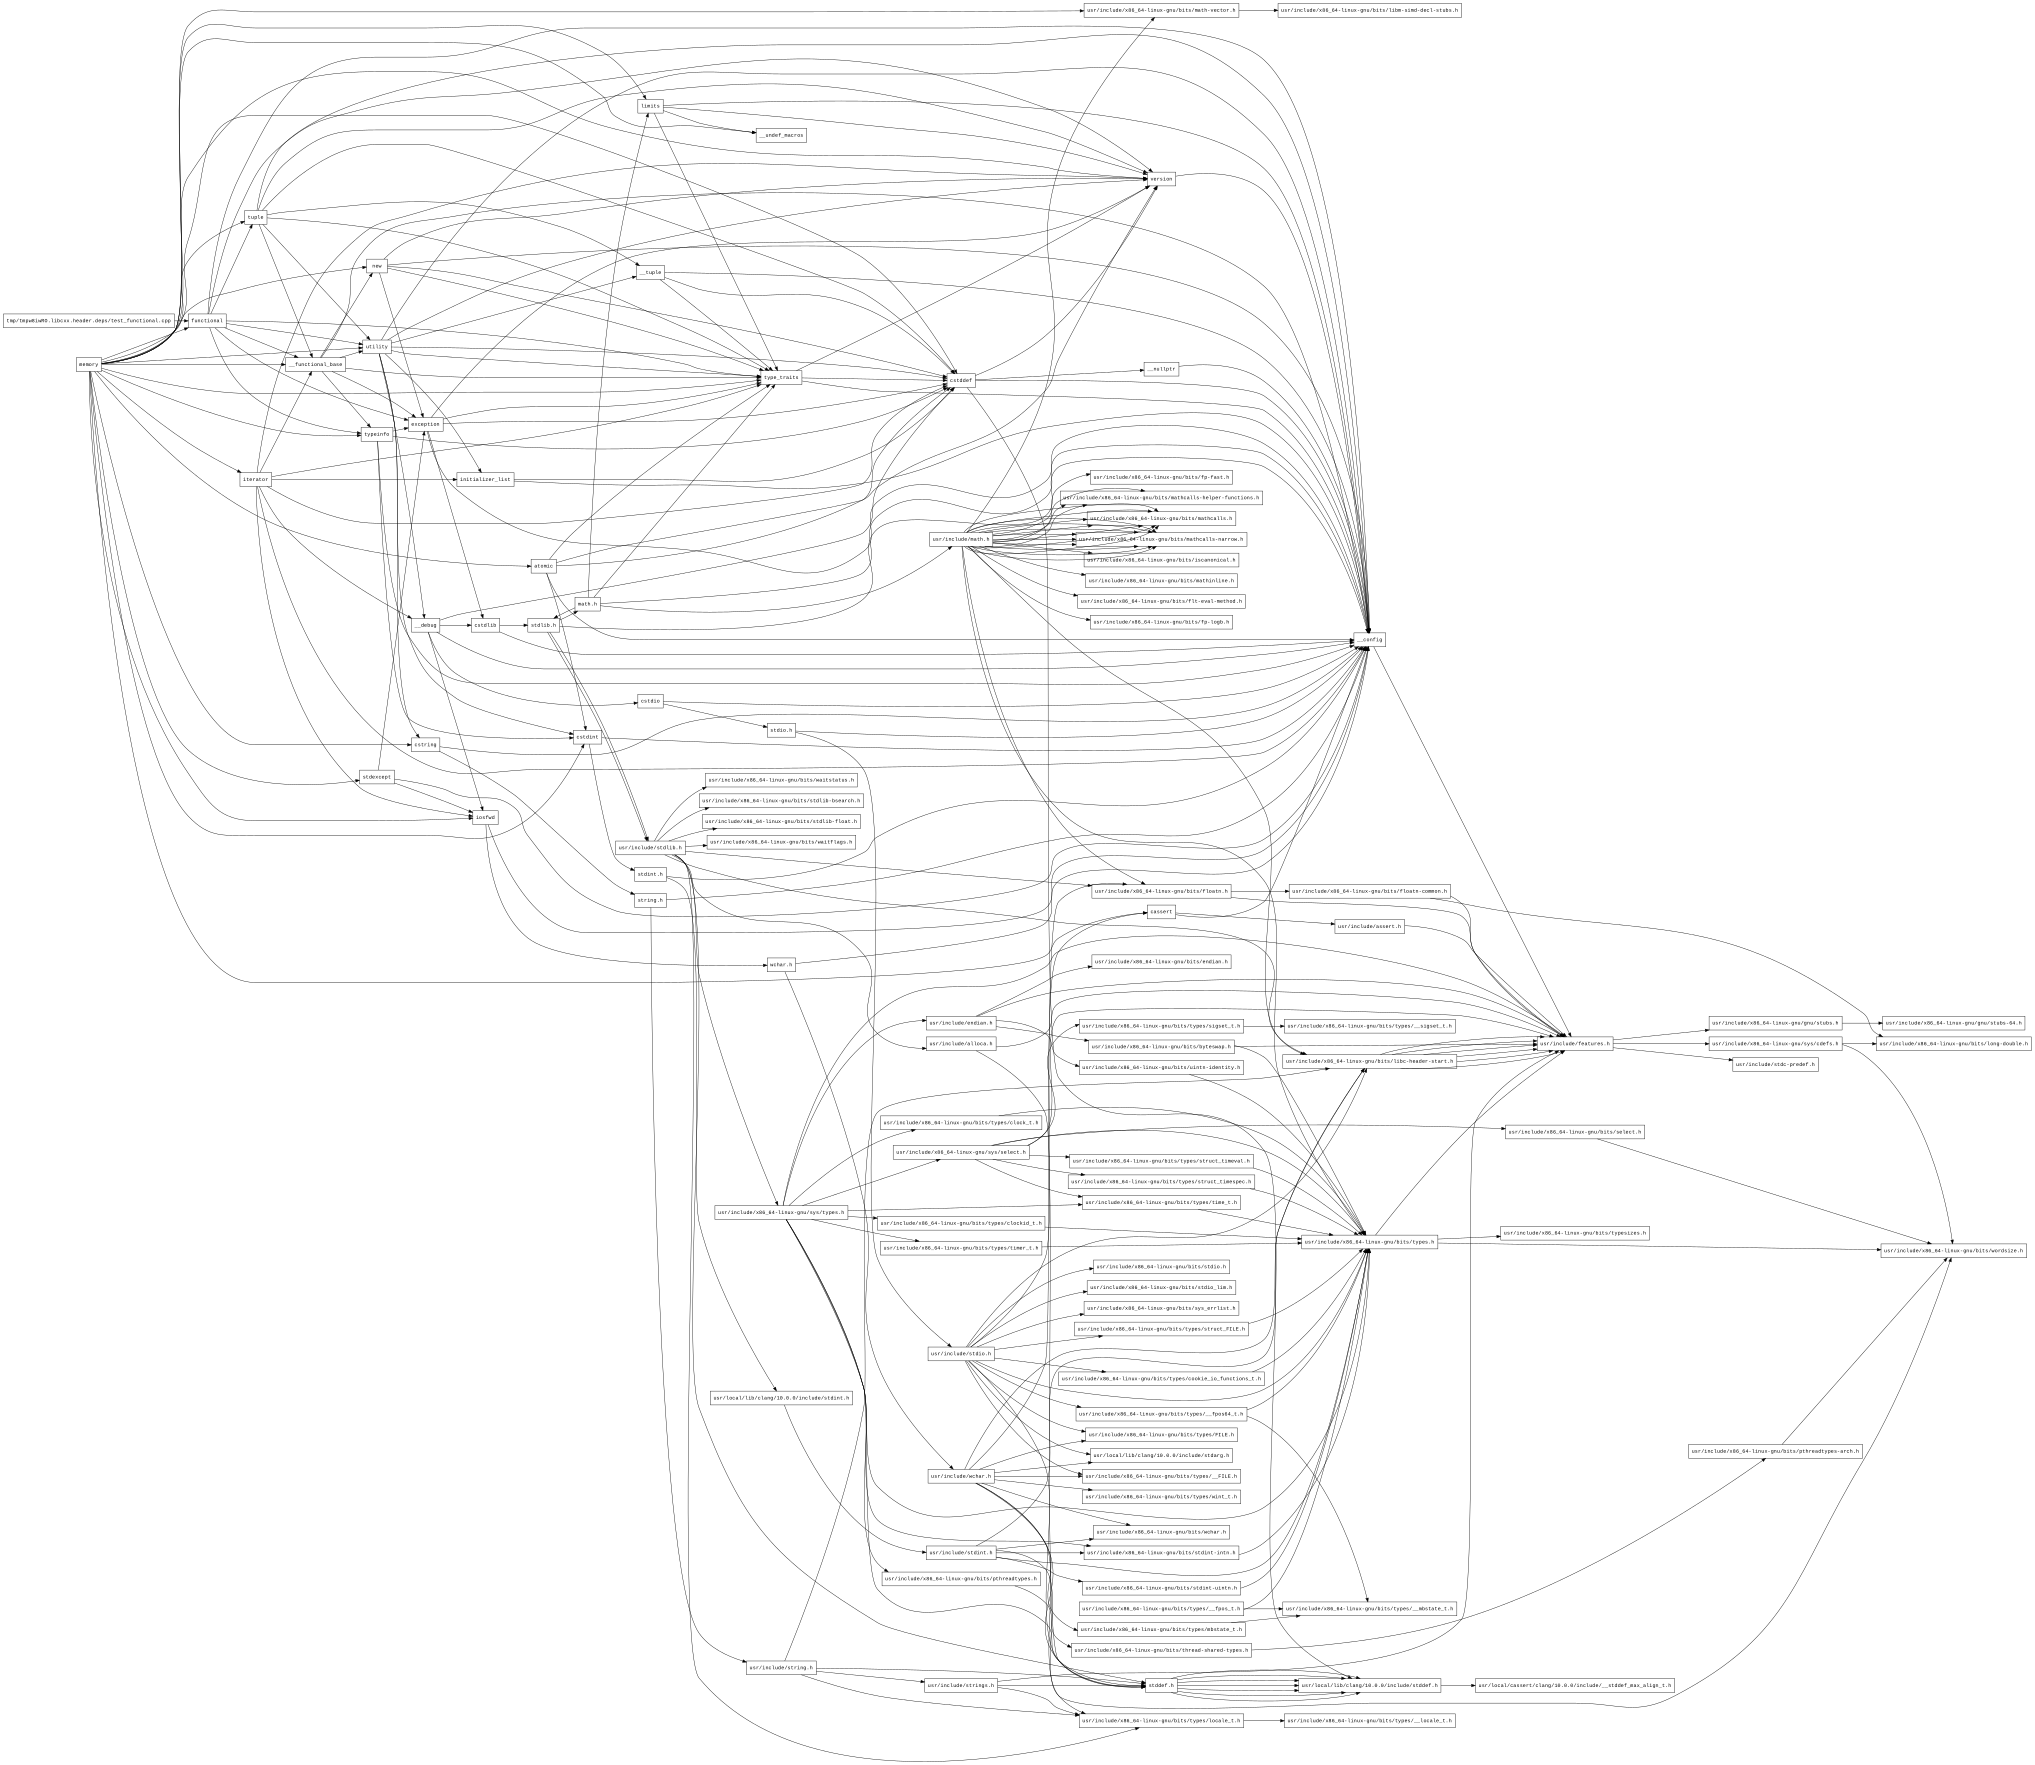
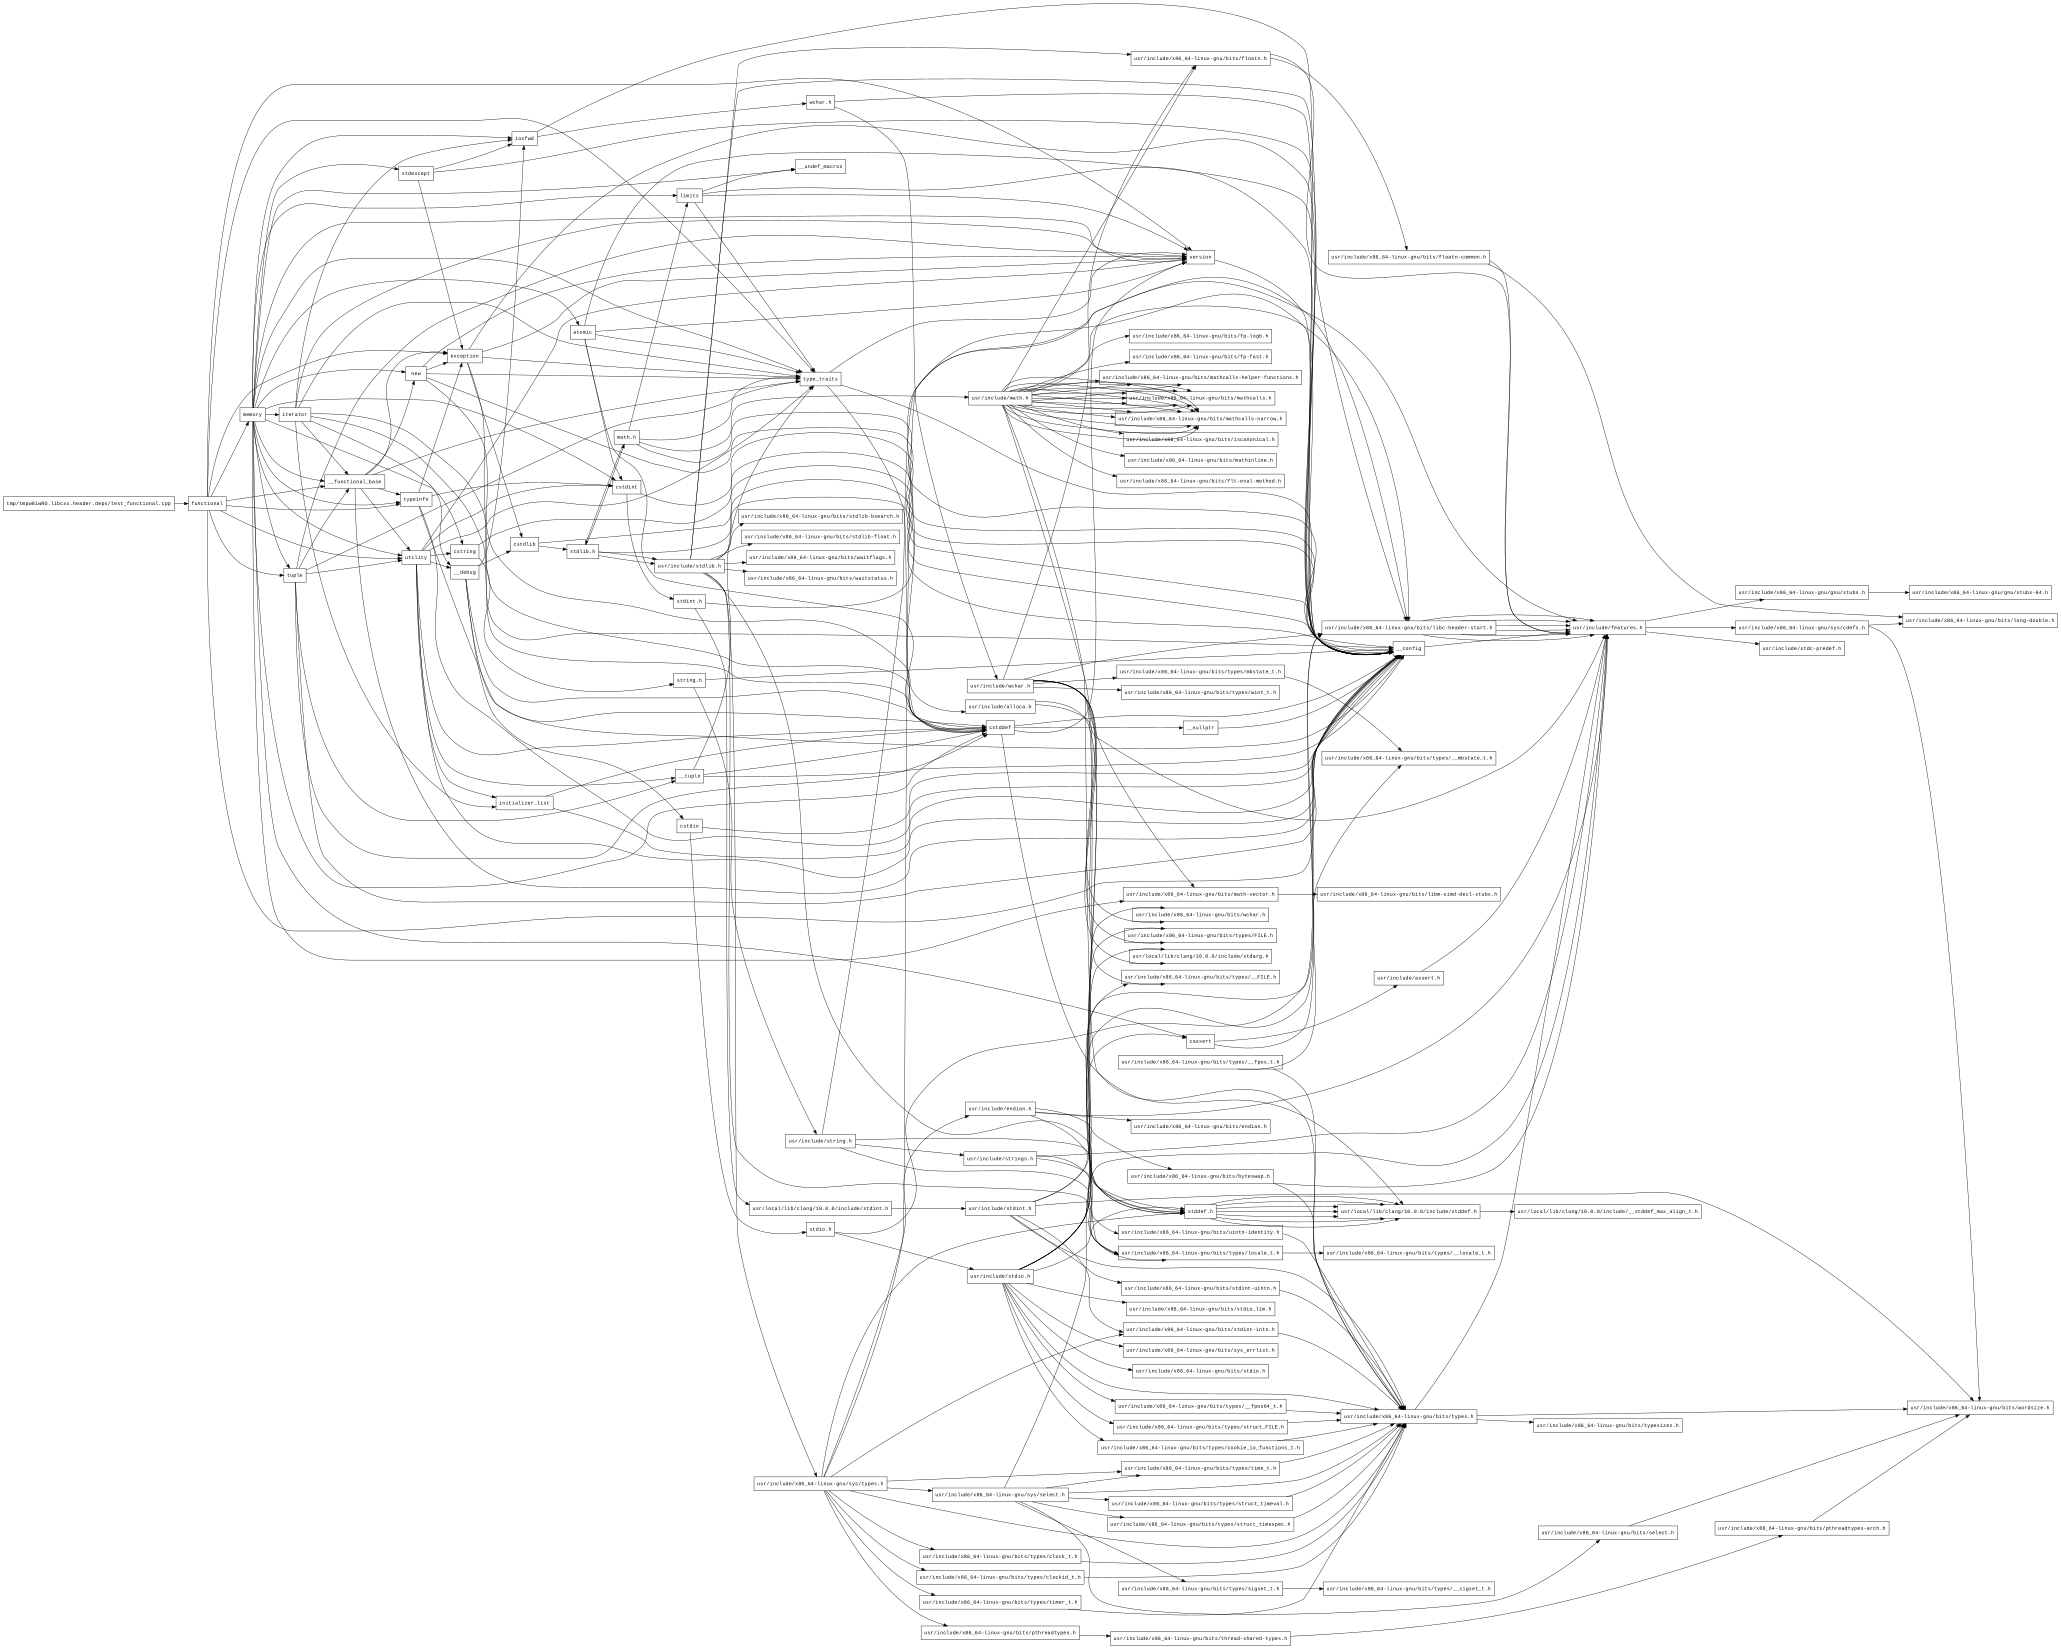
(143, 345) -> (229, 461)
(1326, 1494) -> none
(1575, 1686) -> (1608, 1212)
